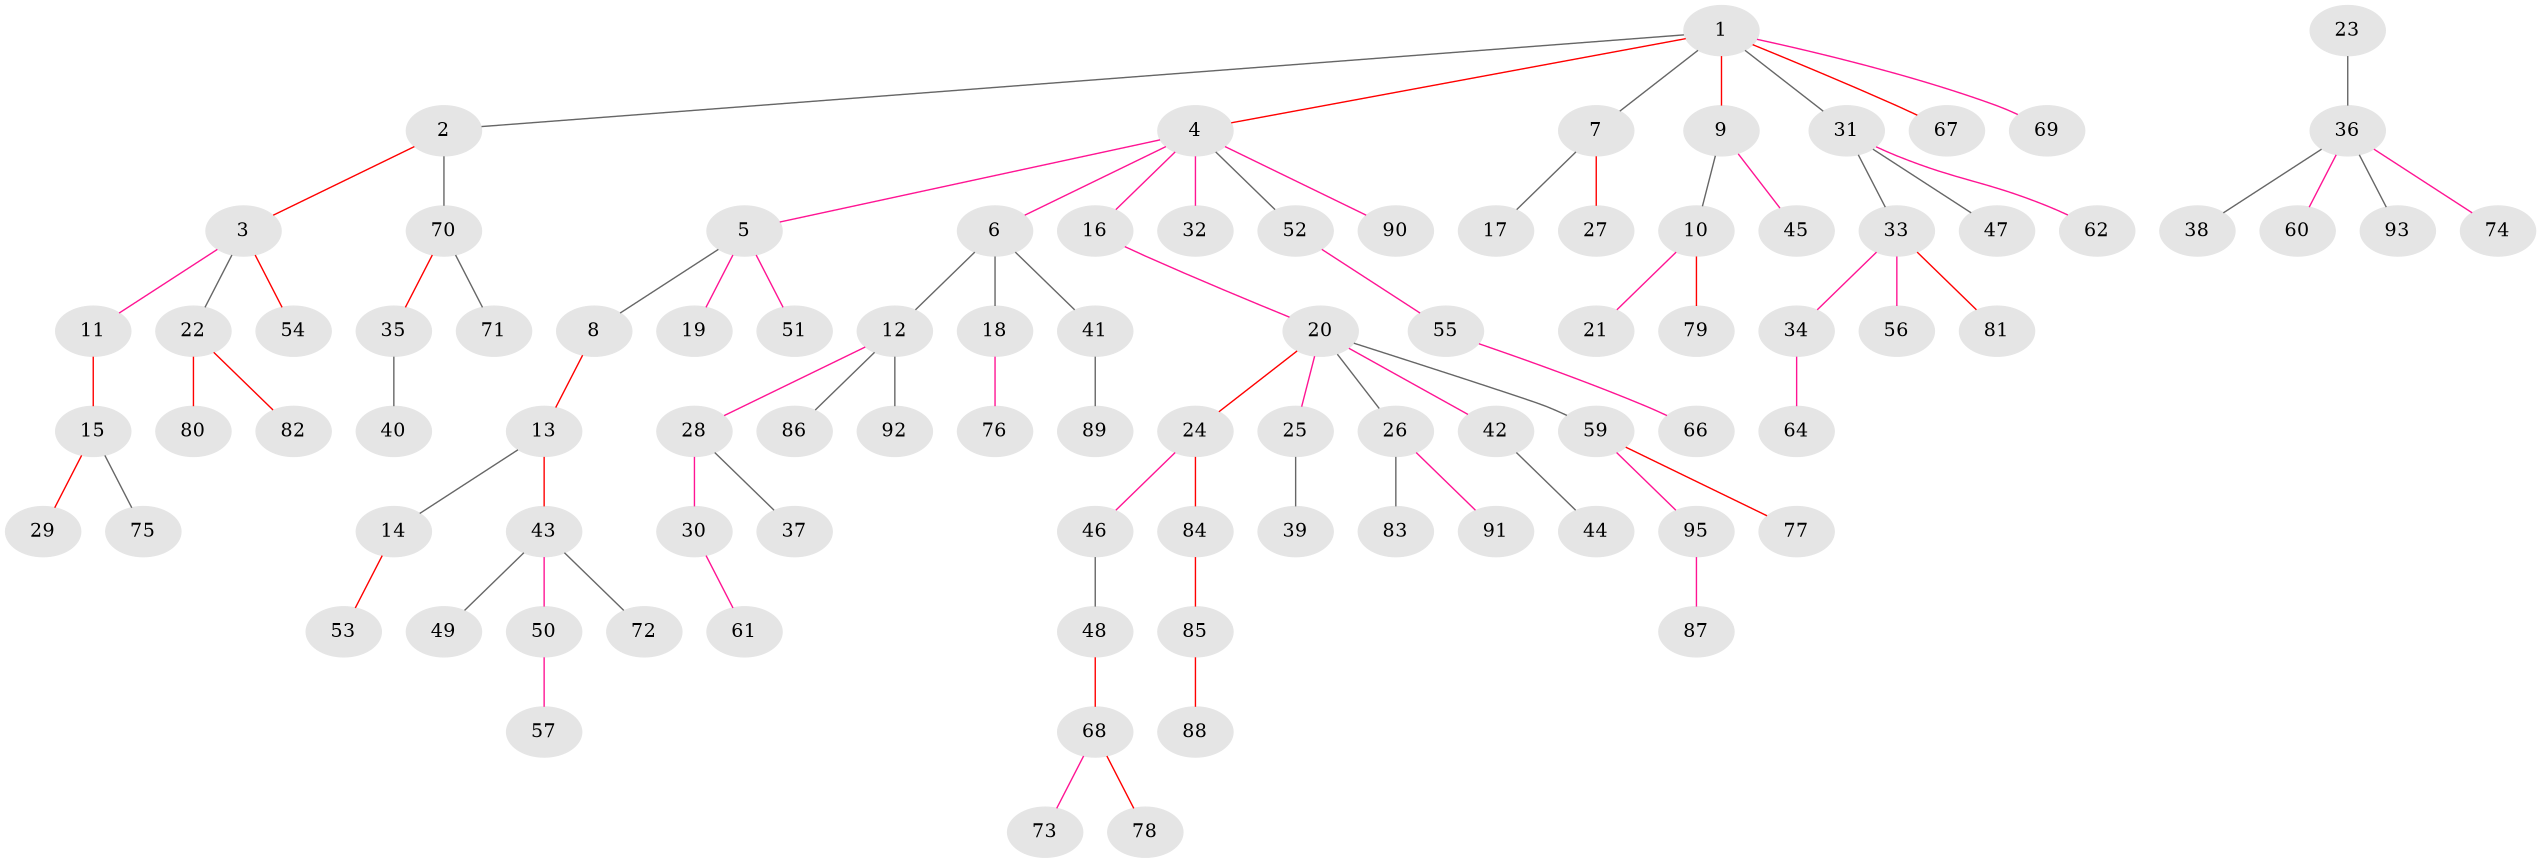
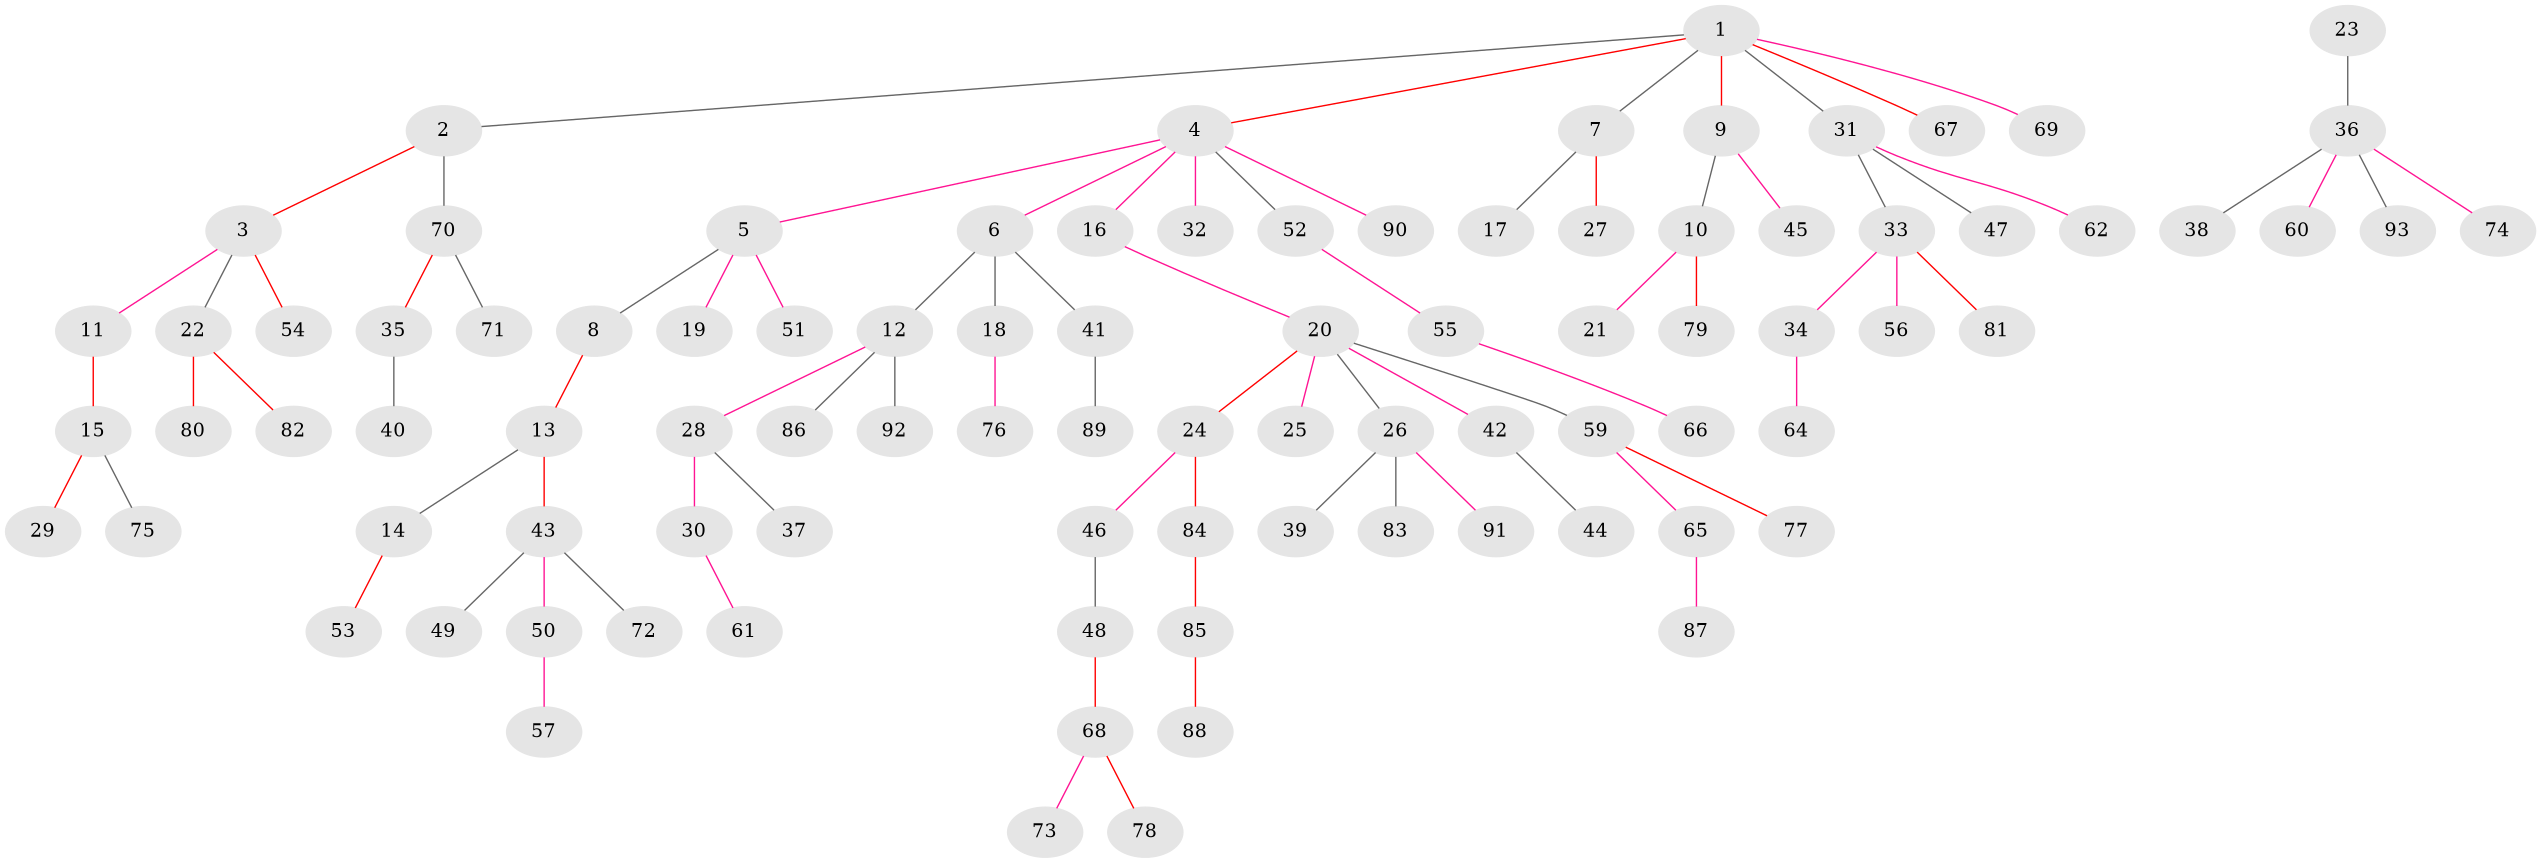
(1296, 482) -> (1346, 481)
(1696, 532) -> (1696, 532)
